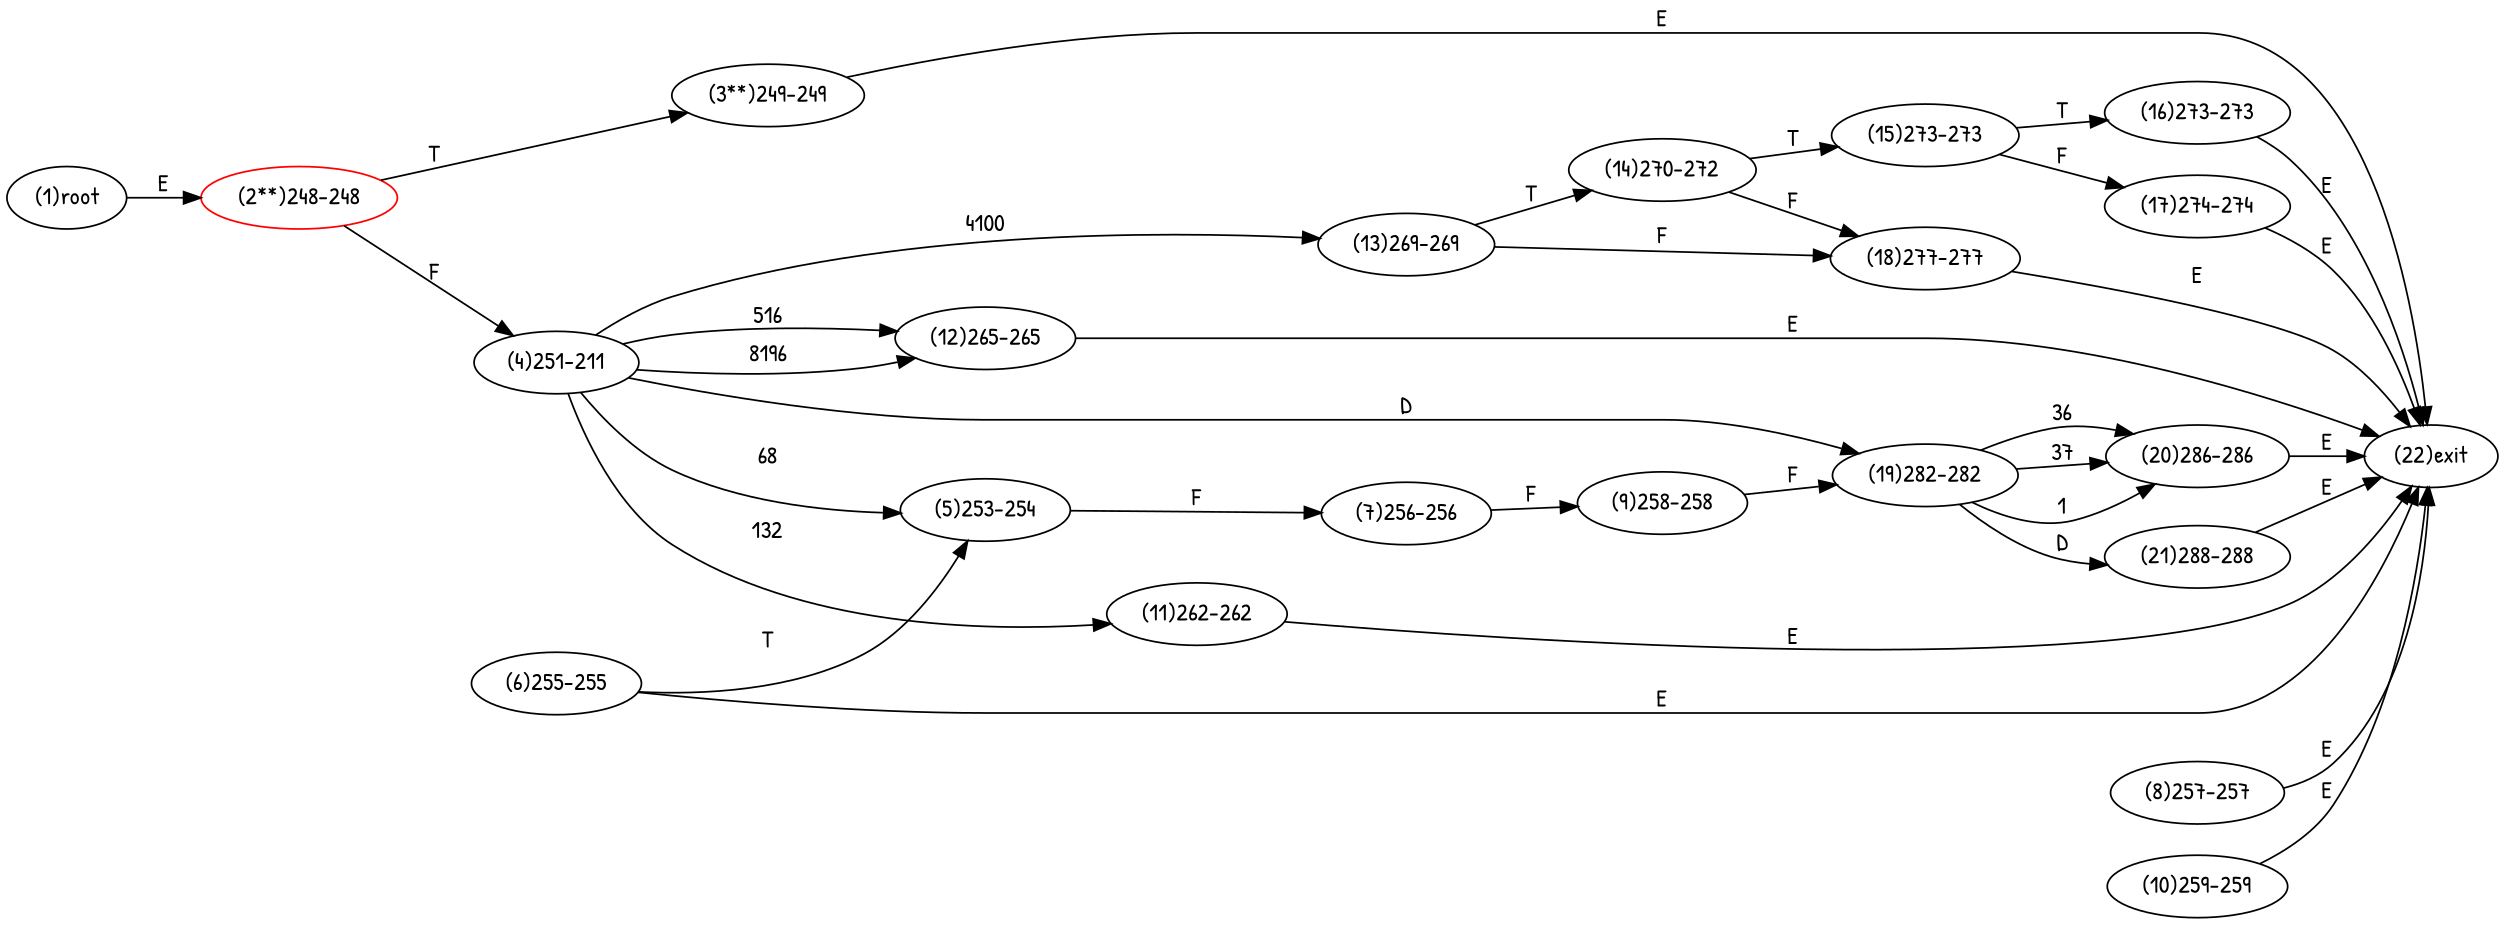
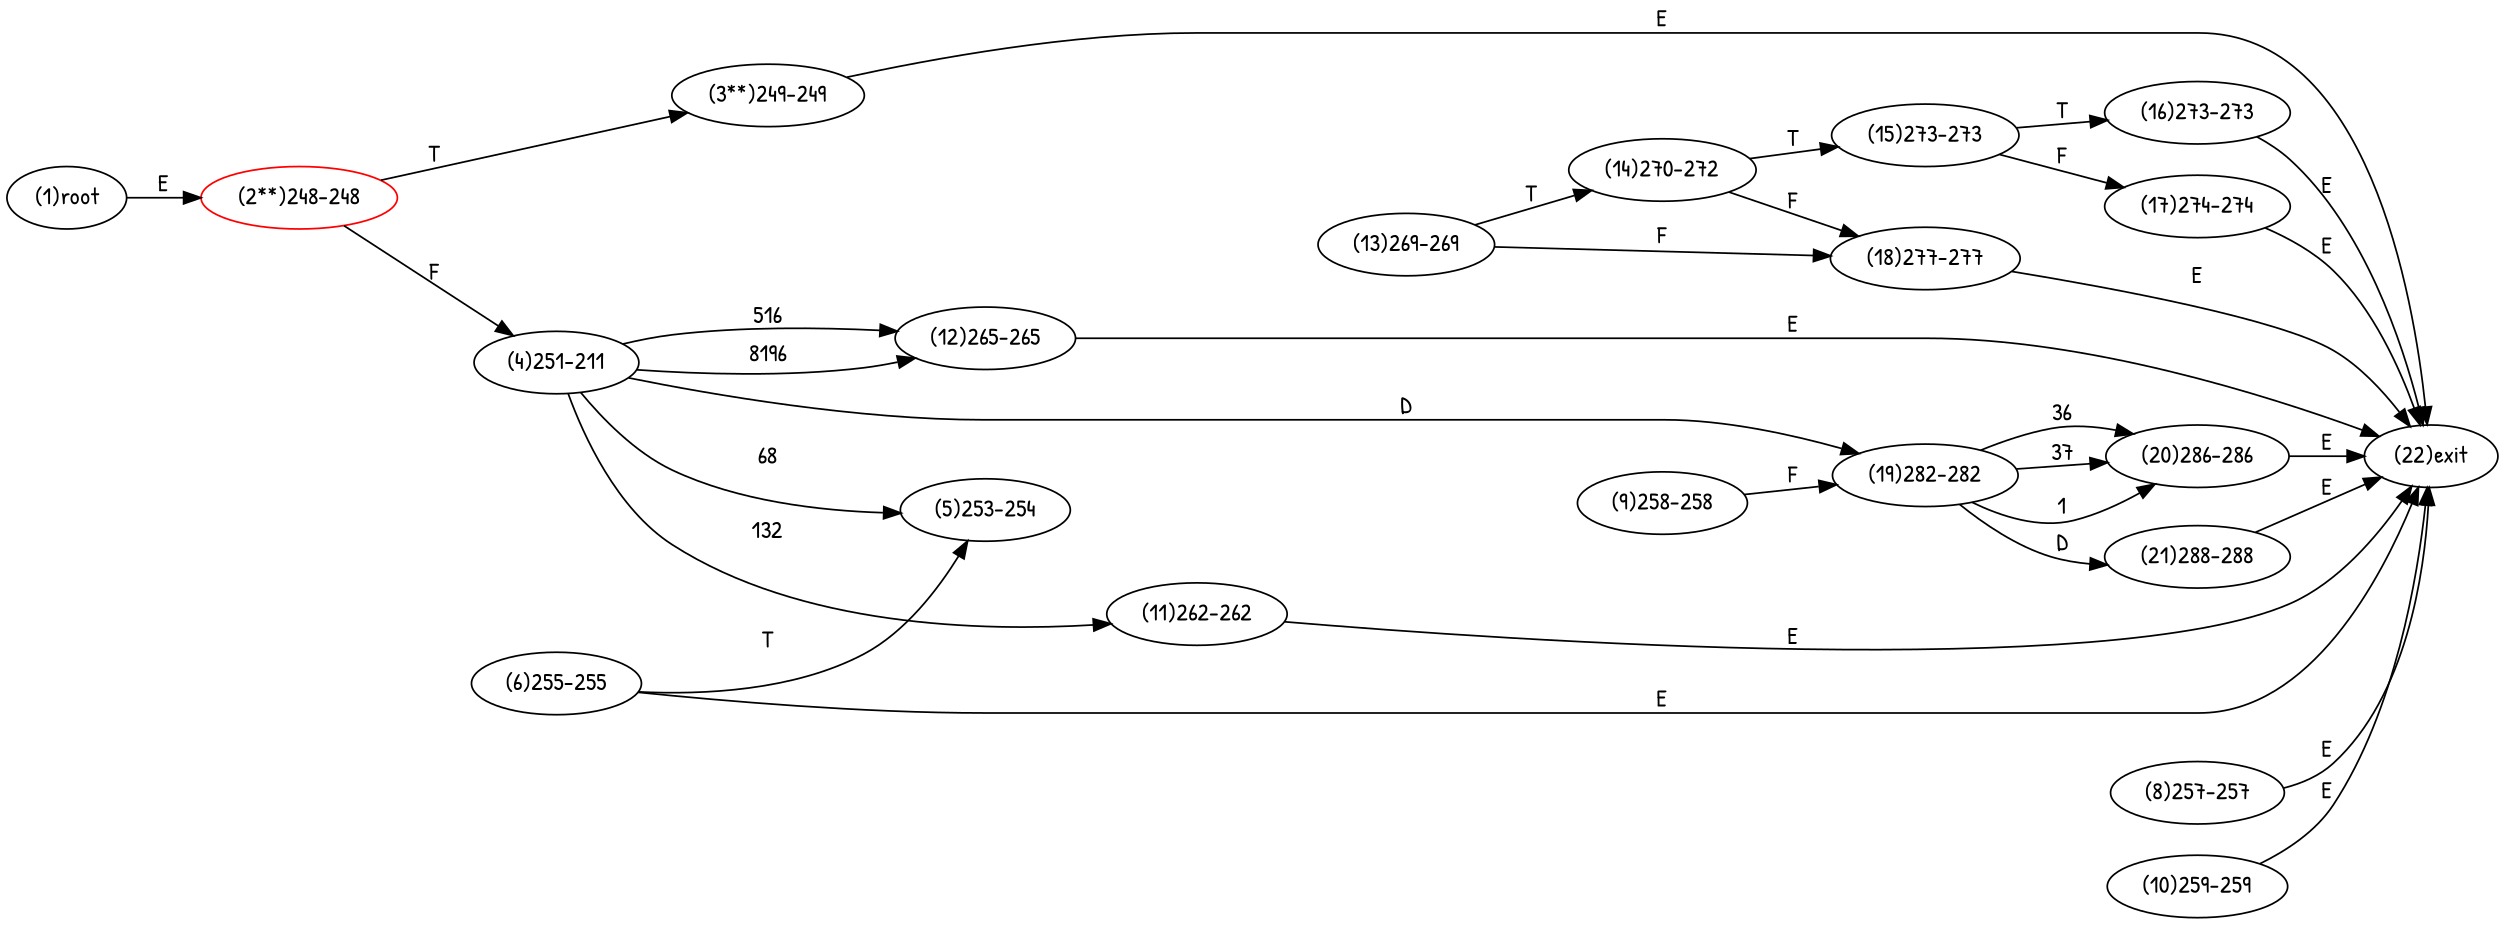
(942, 246) -> none
(1406, 513) -> none
